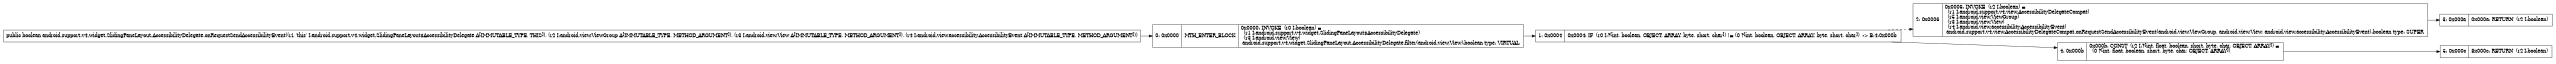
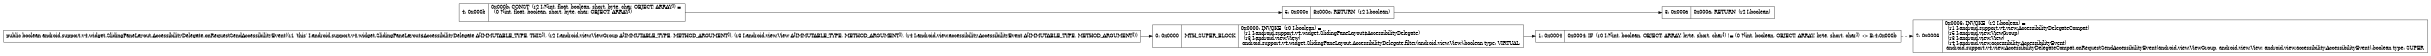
(2432, 20) -> (1526, 13)
(1210, 36) -> (1210, 36)
(1973, 45) -> none
